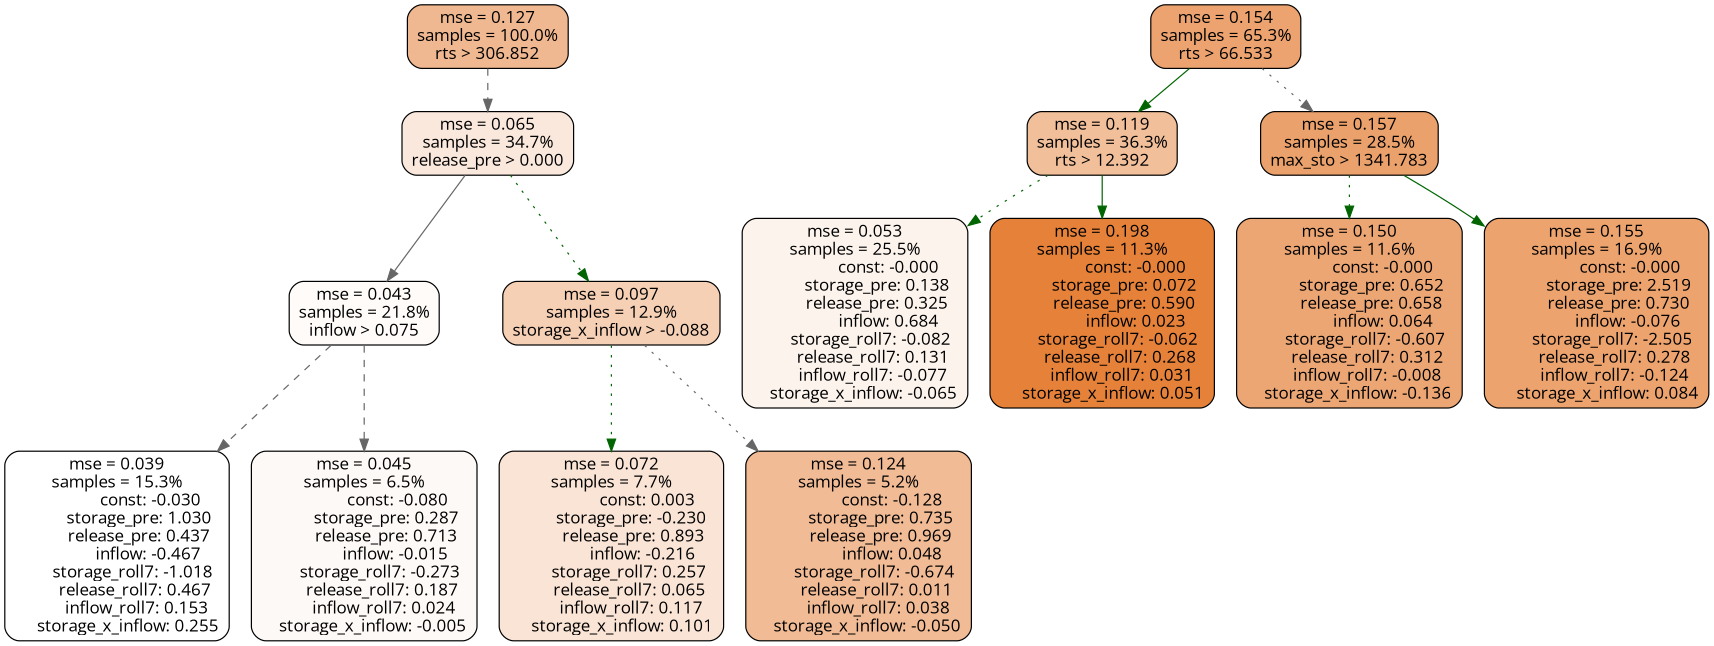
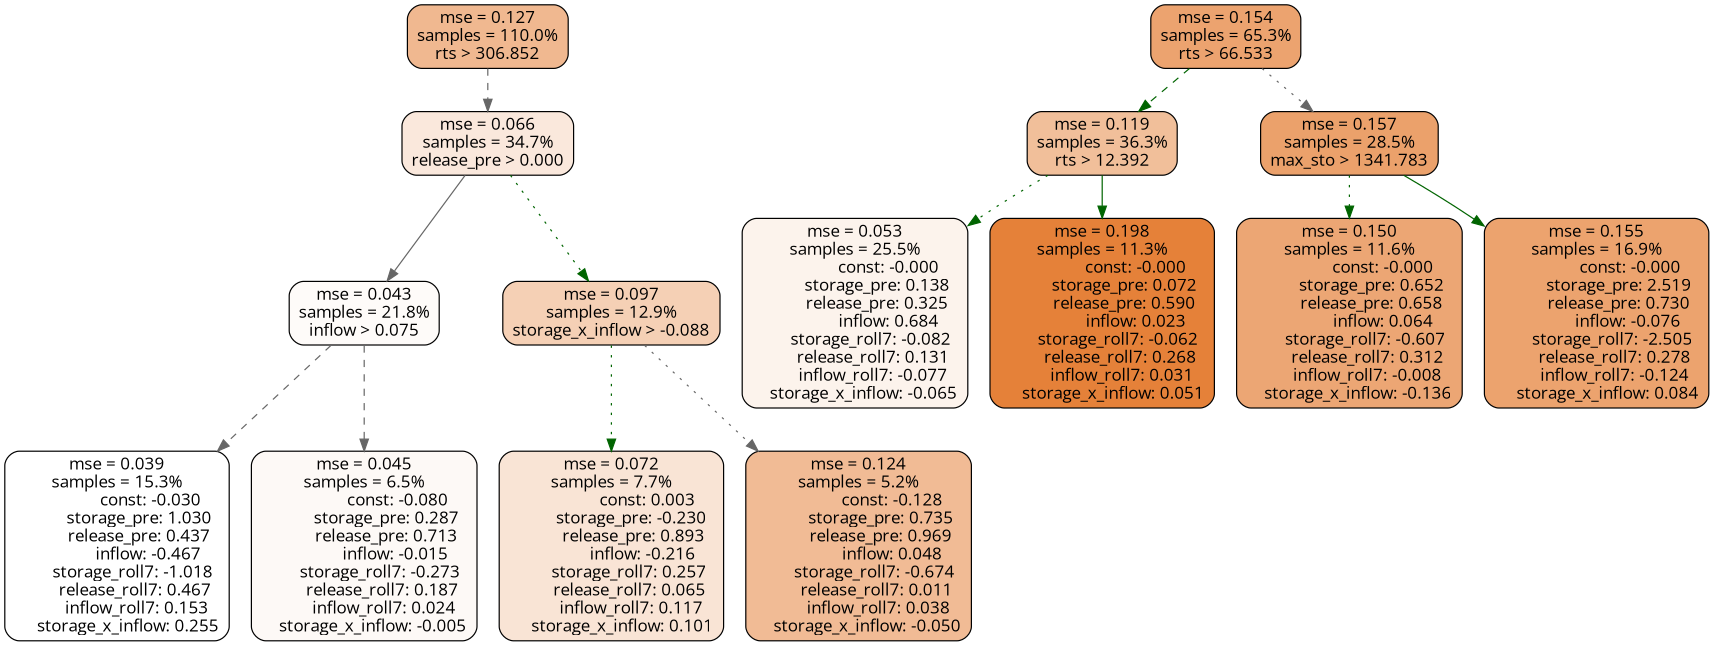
(488, 37) -> (488, 37)
(1169, 86) -> (1169, 86)
(488, 143) -> (488, 143)
